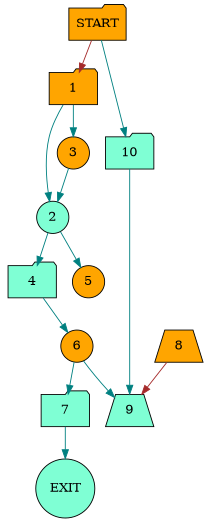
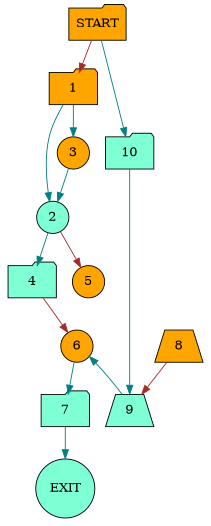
(68, 246) -> (68, 246)
(53, 312) -> (53, 312)
(96, 376) -> (109, 378)
